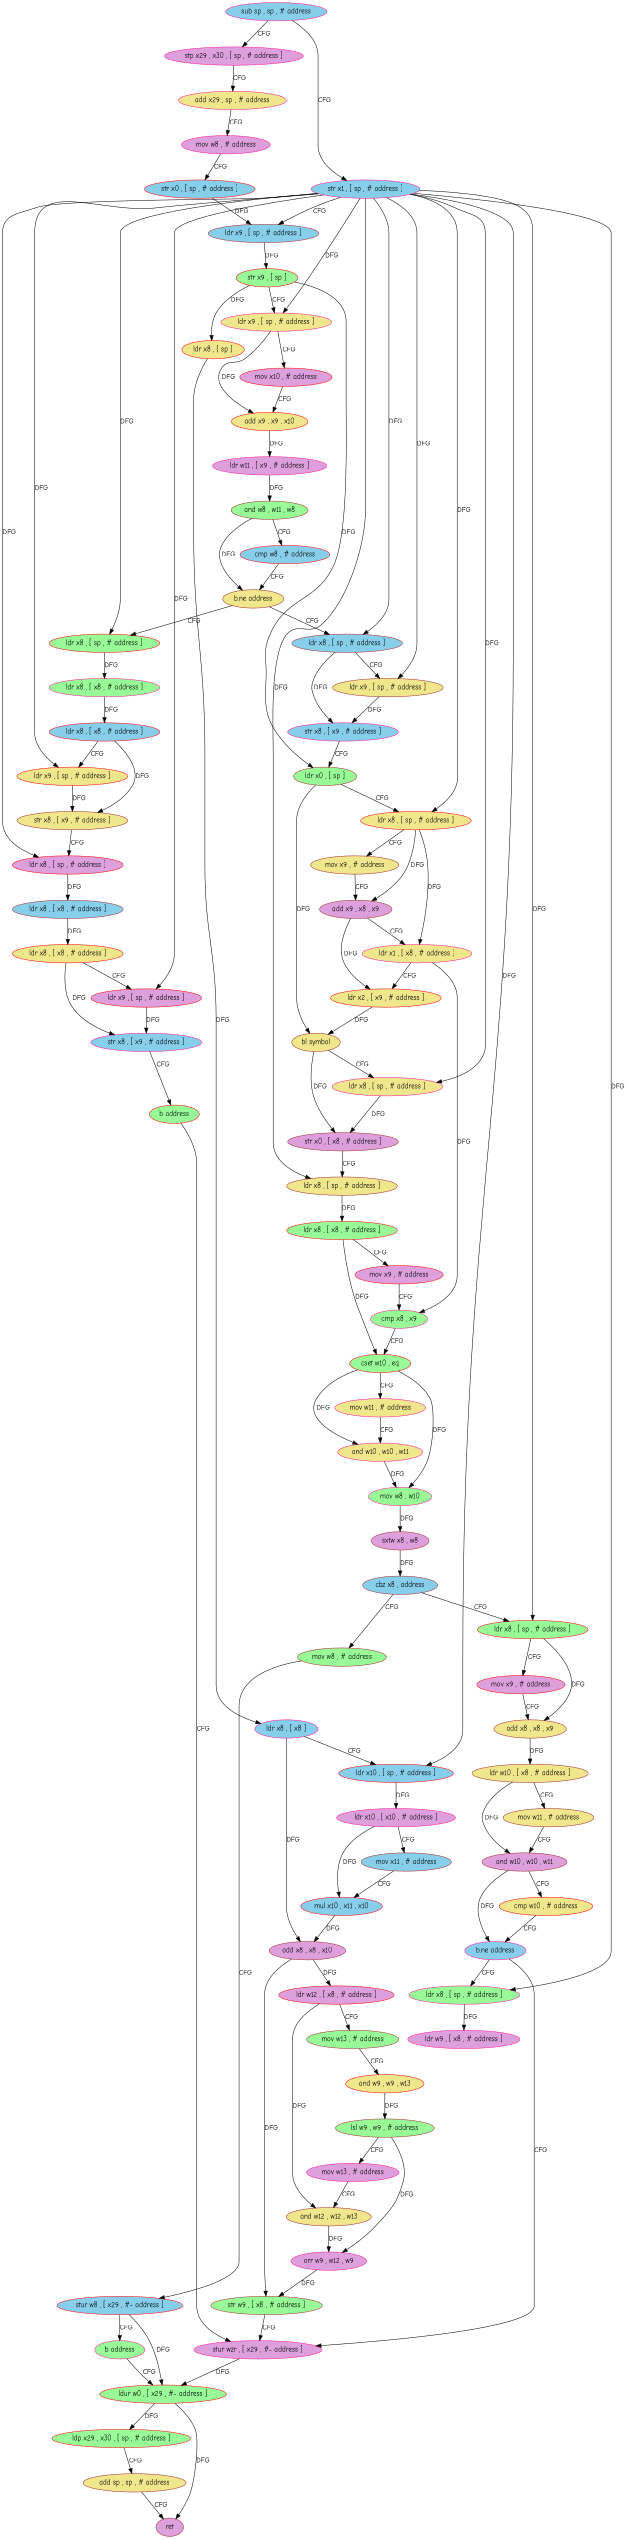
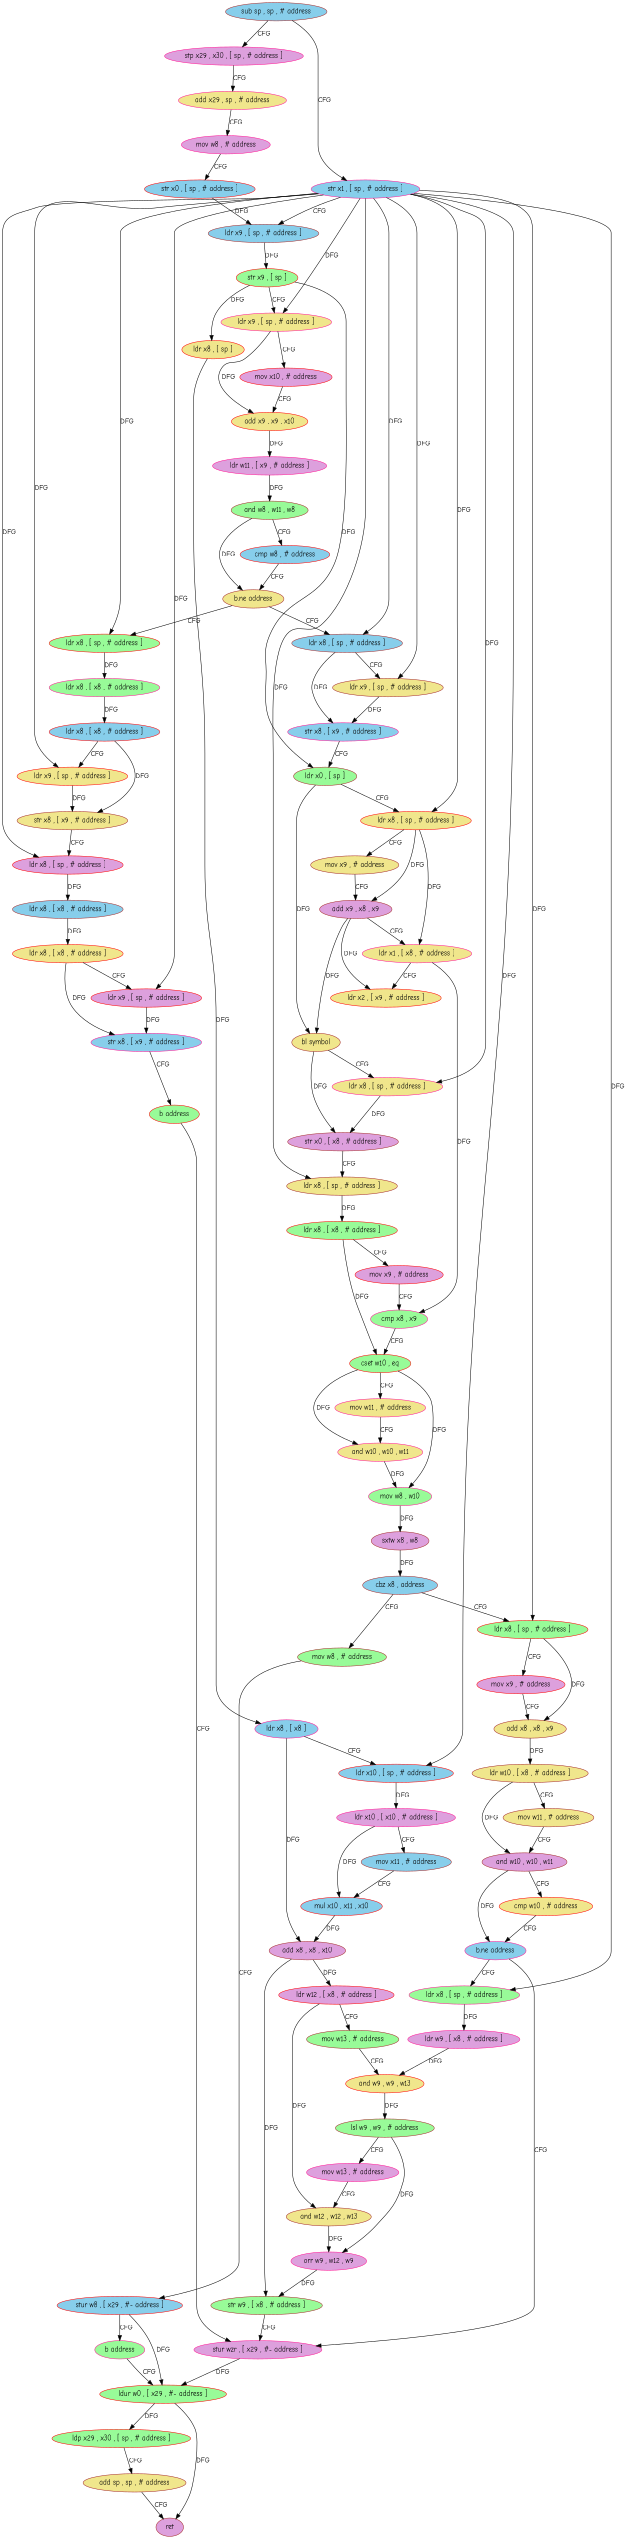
(276, 12) -> (276, 12)
(352, 1019) -> (326, 971)
none -> (426, 2060)
